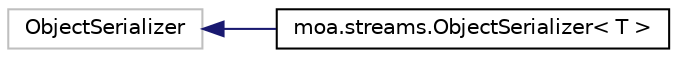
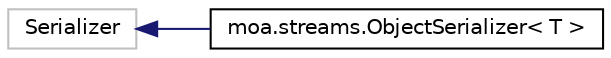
(105, 29) -> (72, 29)
